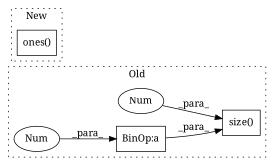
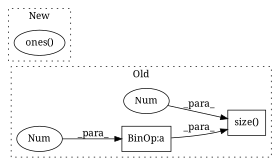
(37, 43) -> (40, 43)
